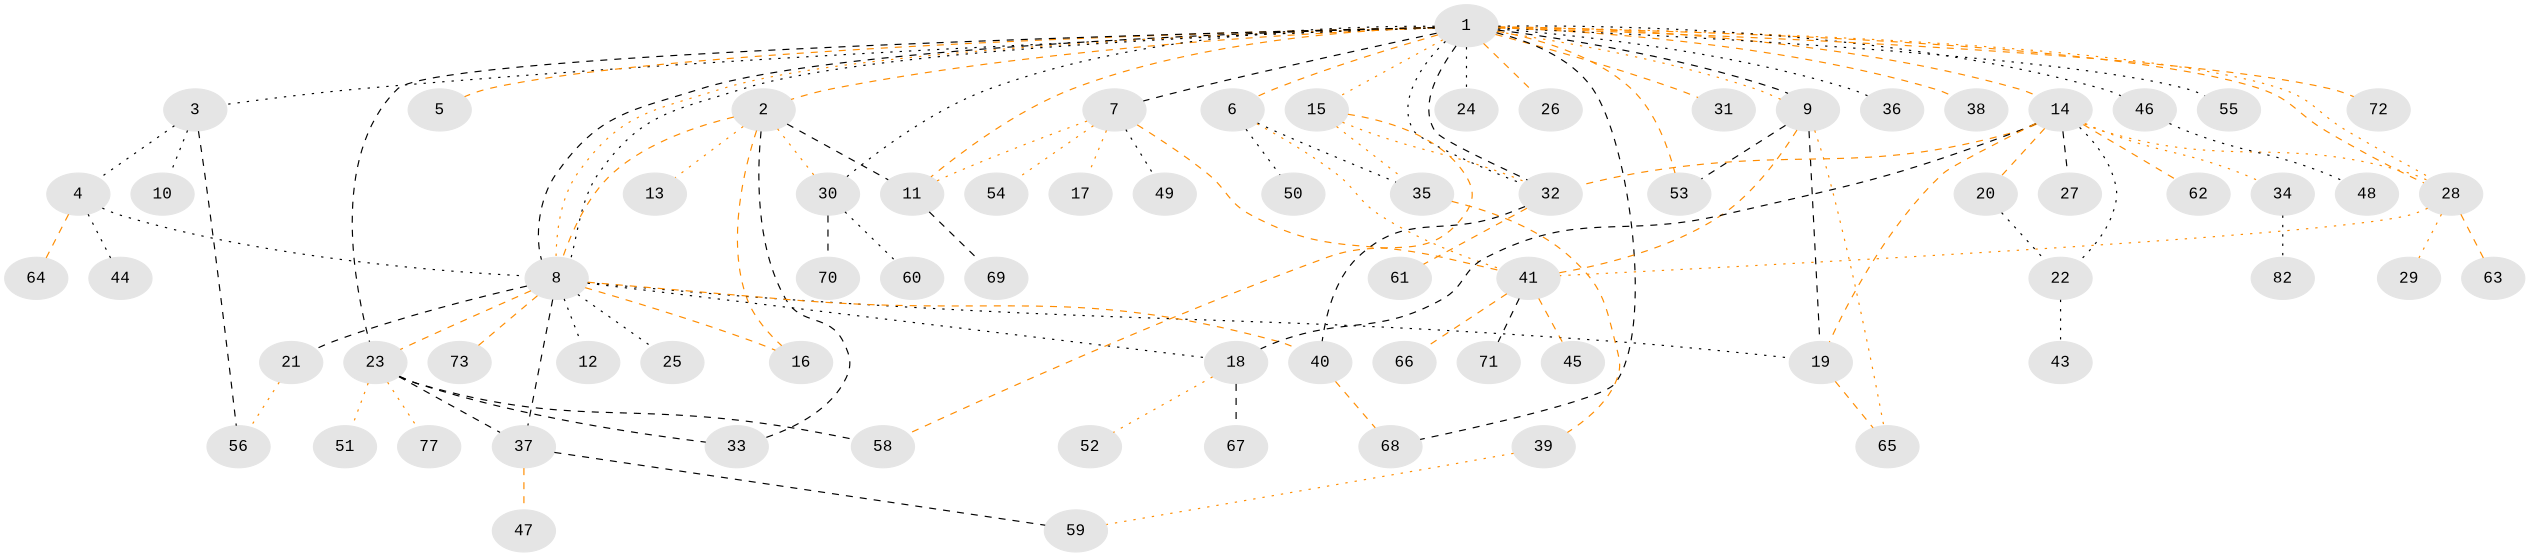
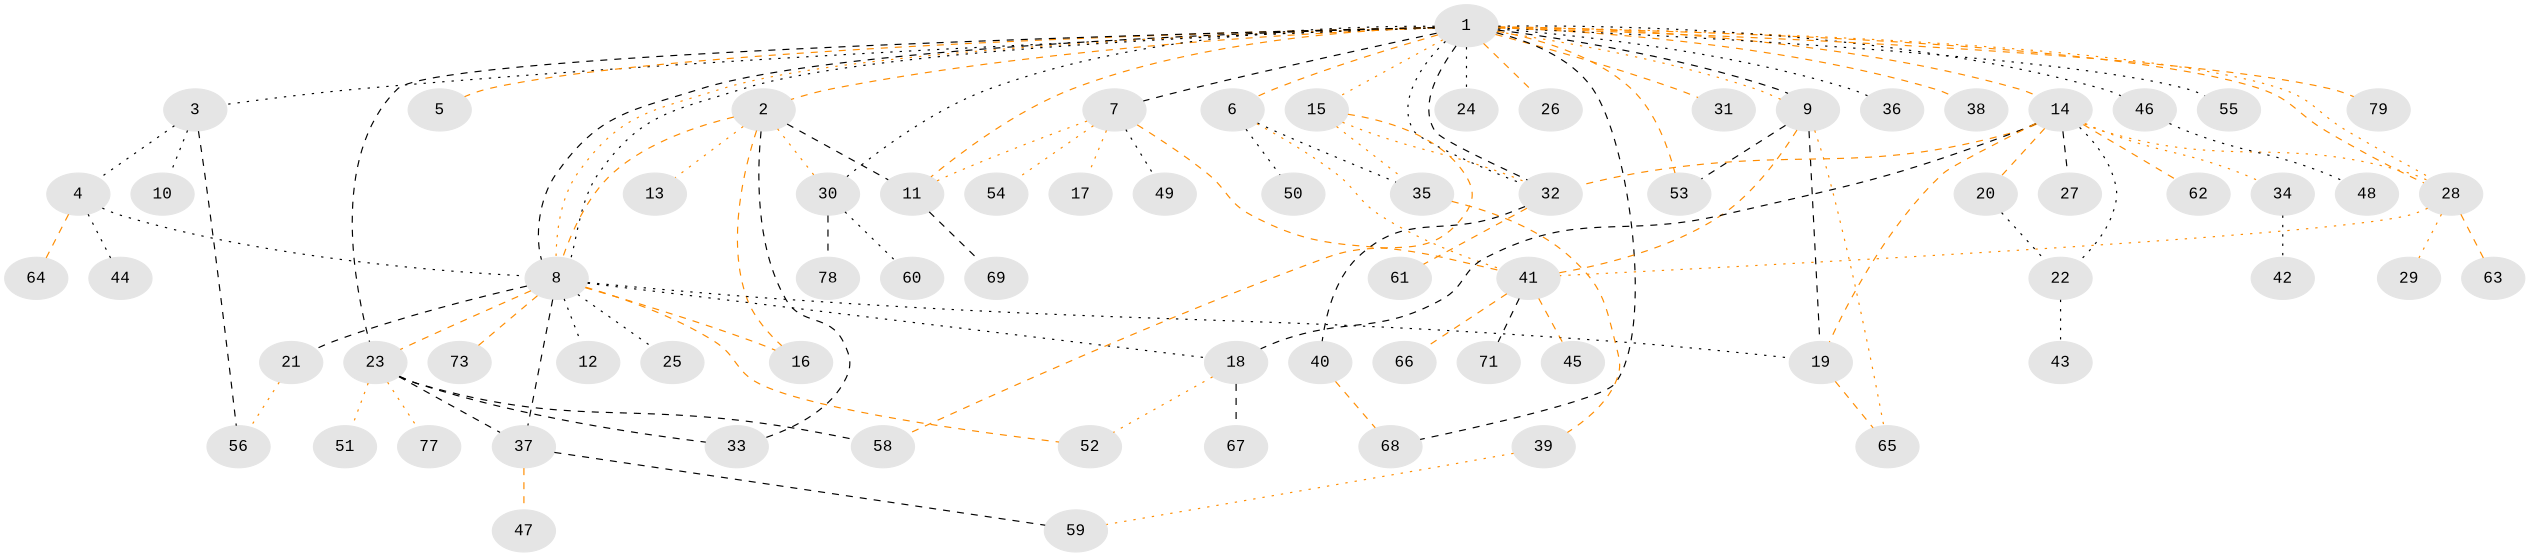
(2379, 110) -> (2379, 110)
(828, 278) -> (828, 278)
(2283, 278) -> (2283, 278)
(1033, 306) -> (808, 400)
